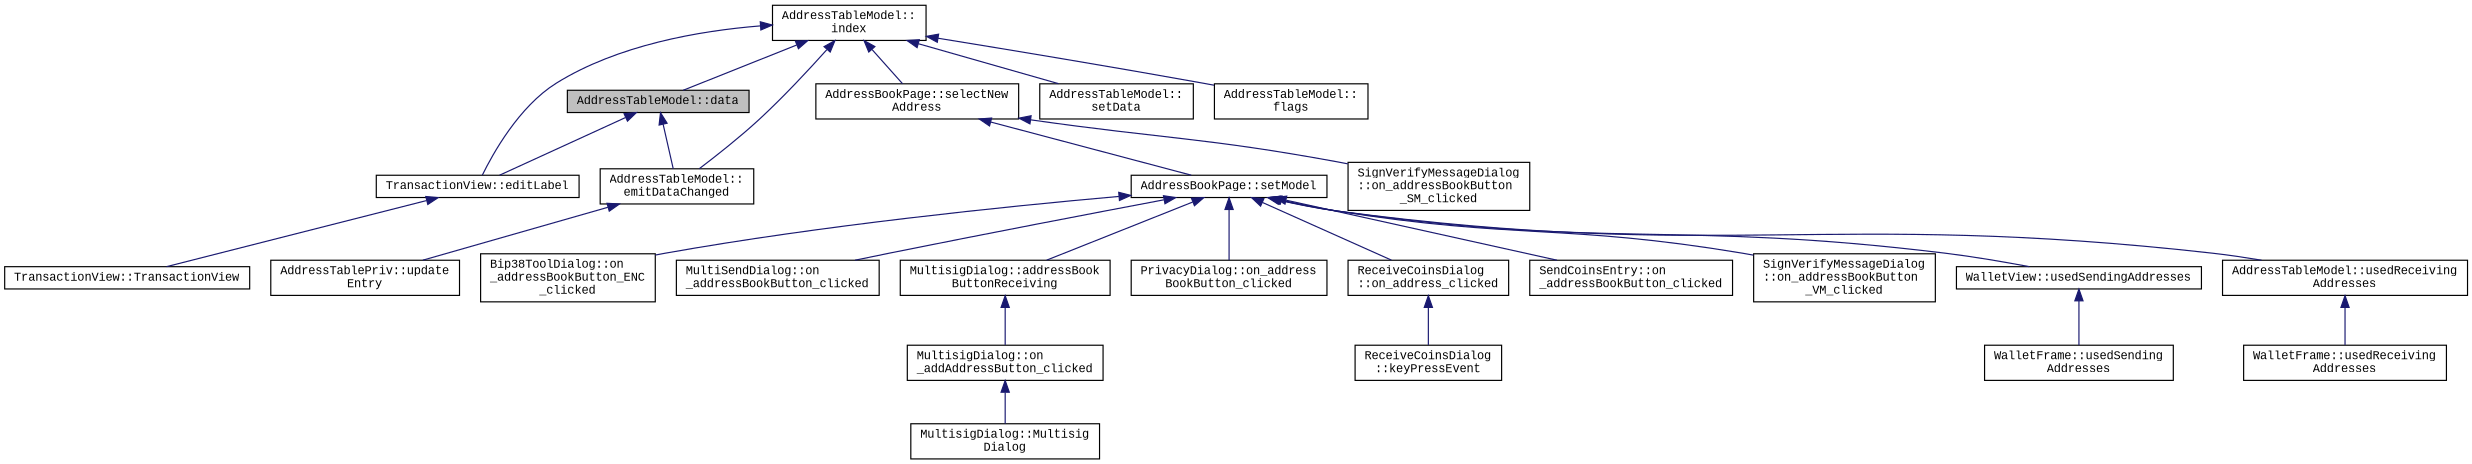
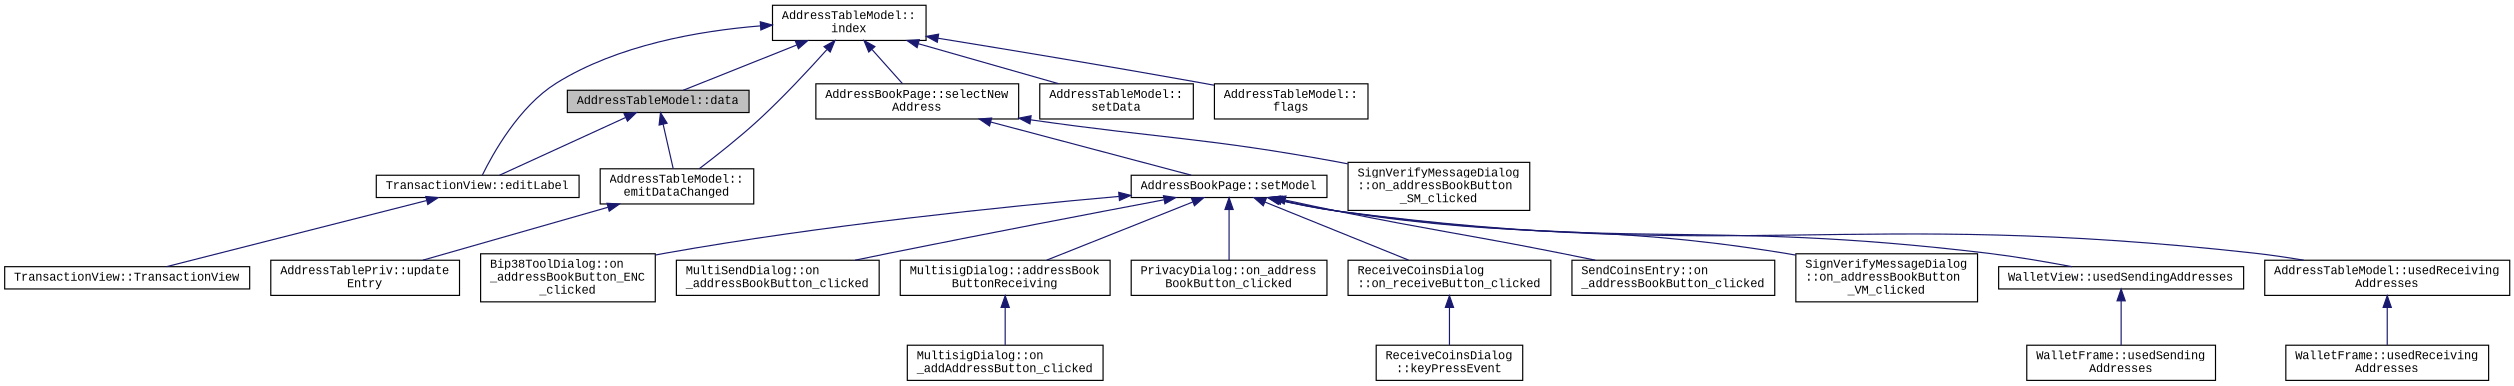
(1428, 278) -> (1449, 278)
(1005, 441) -> none
